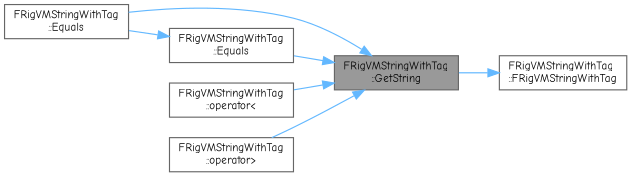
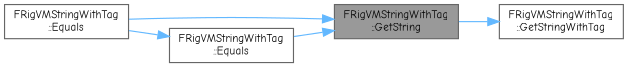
(563, 73) -> (561, 22)
(231, 100) -> none
(231, 155) -> none
